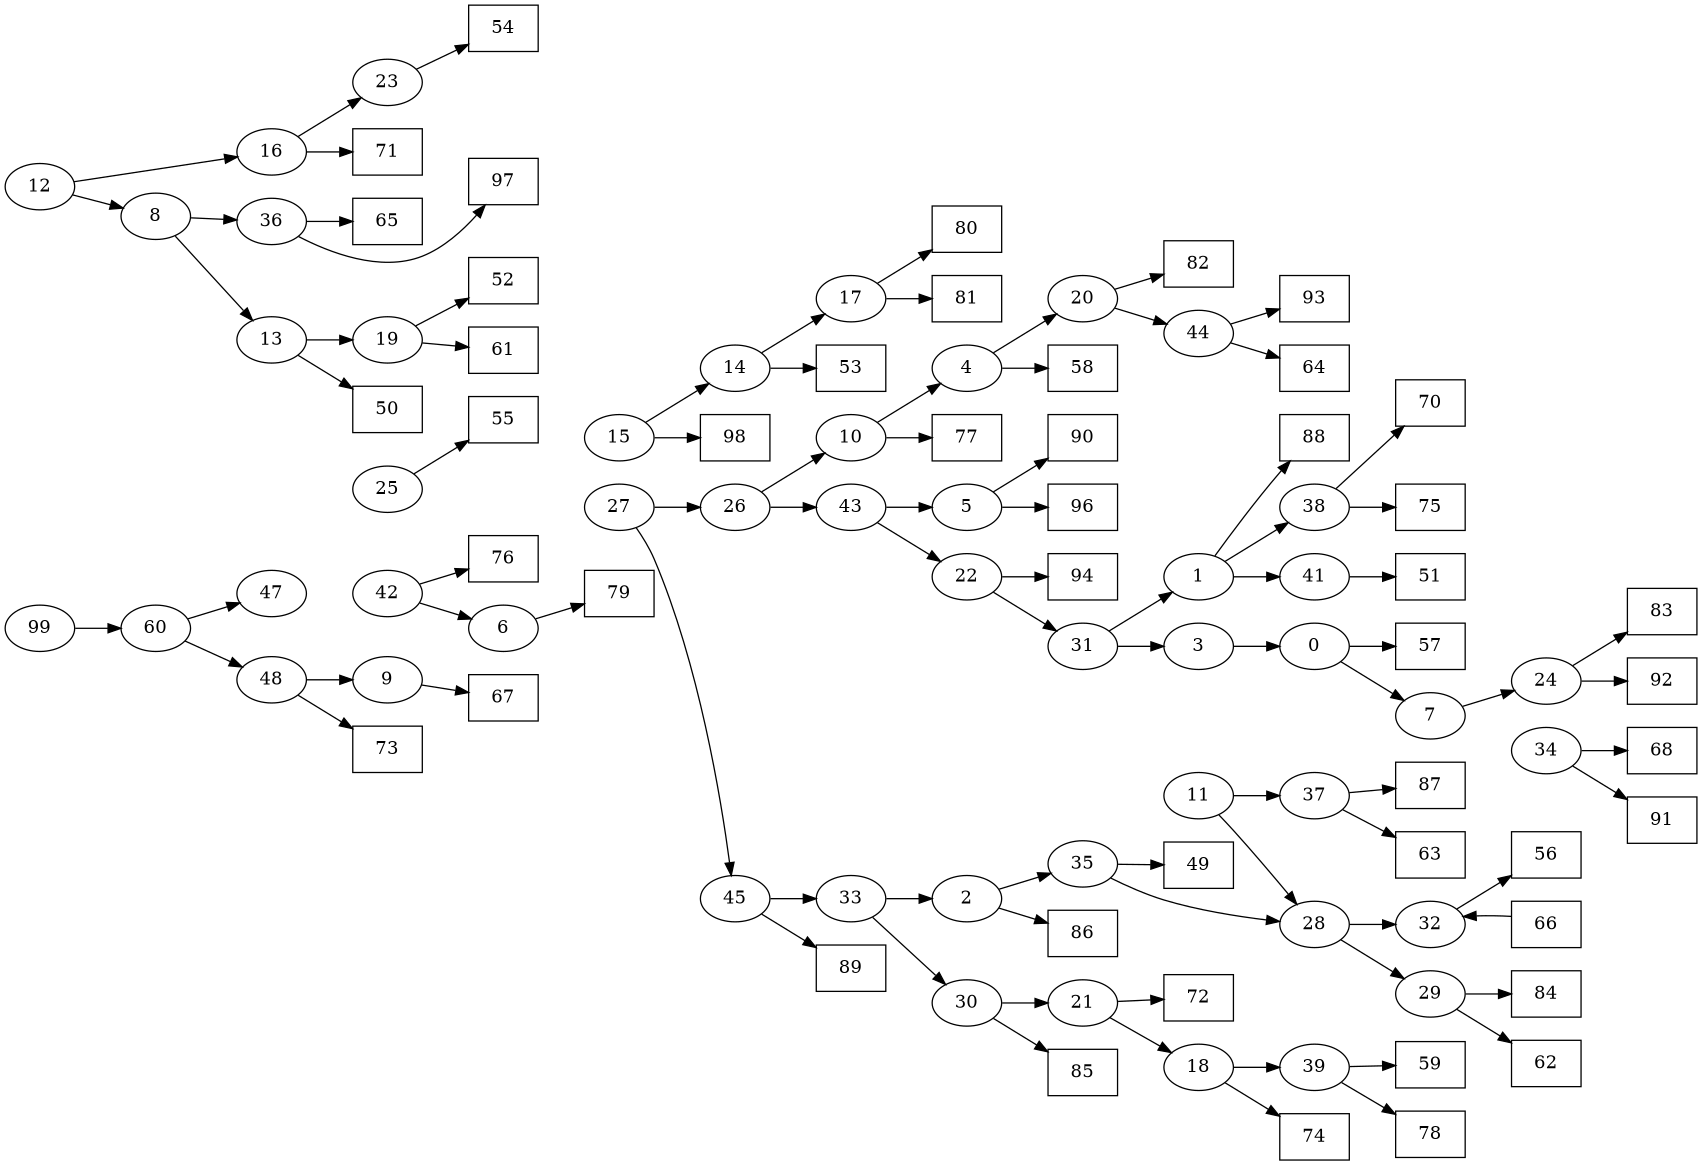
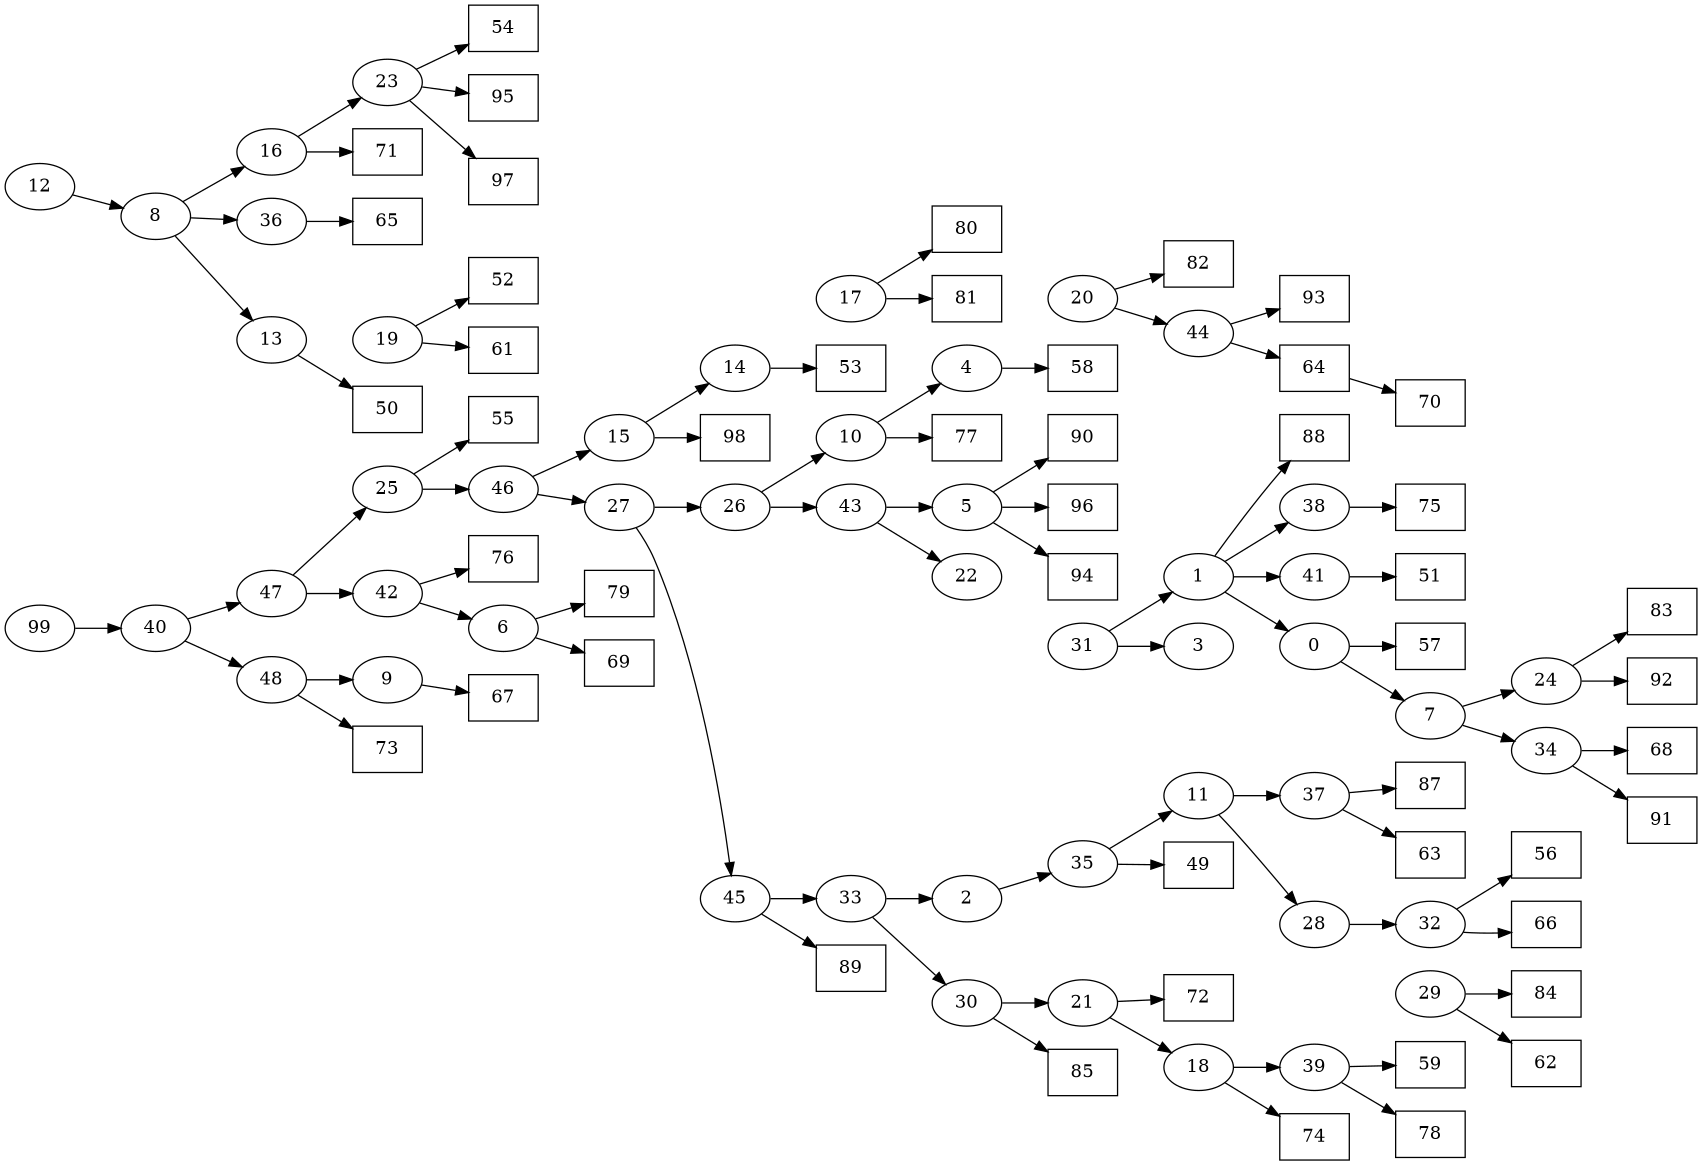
none -> (503, 98)
(149, 170) -> (208, 187)
(393, 262) -> (438, 125)
(788, 337) -> none
(1019, 337) -> none
(323, 340) -> none
(1365, 462) -> (1366, 384)
none -> (503, 489)
none -> (325, 546)
(1019, 577) -> (1015, 536)
none -> (323, 594)
(1019, 608) -> none
(156, 628) -> (156, 628)
(1250, 646) -> (1251, 608)
none -> (619, 663)
none -> (1482, 731)
(1187, 906) -> (1135, 833)
(1494, 916) -> (1481, 933)
(1083, 933) -> none
(1367, 956) -> none
